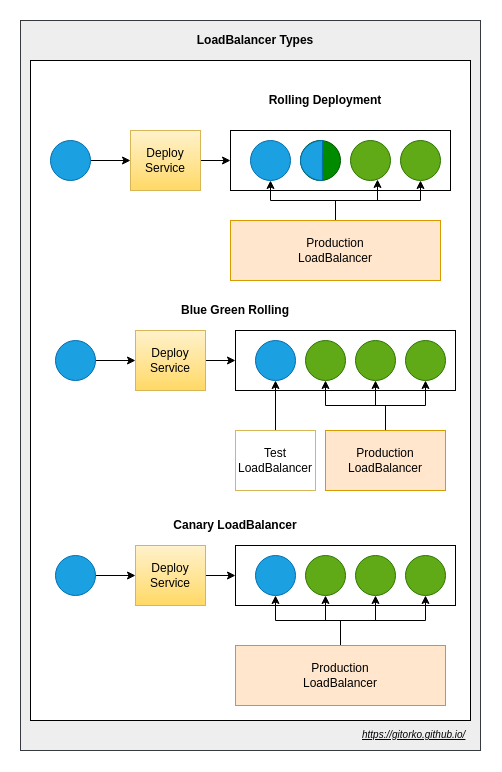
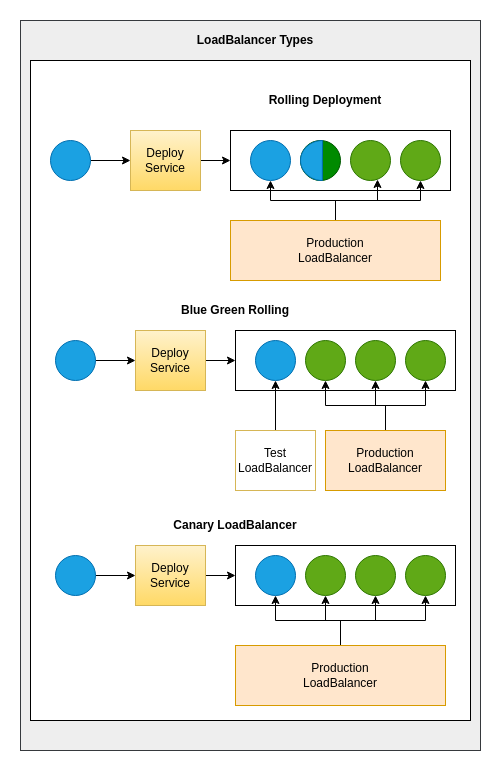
(416, 736) -> none
